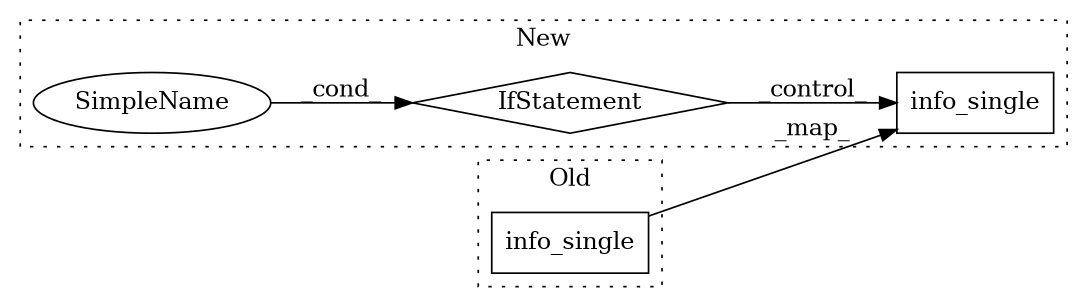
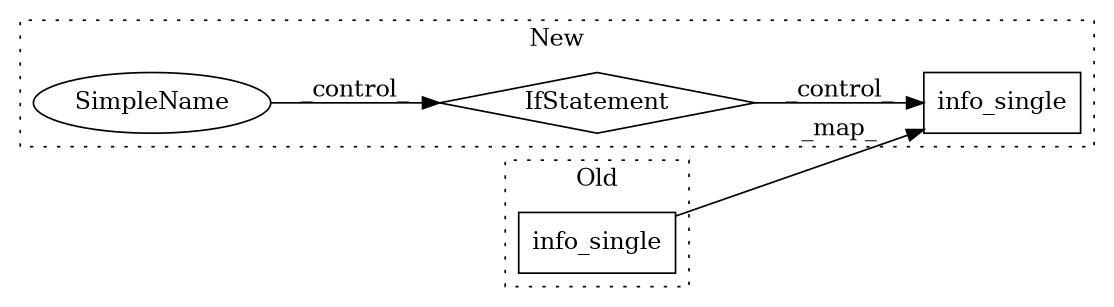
(341, 90) -> (355, 90)
